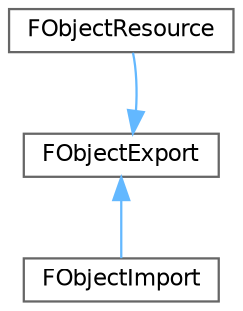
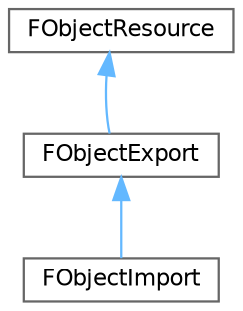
(136, 82) -> (106, 105)
